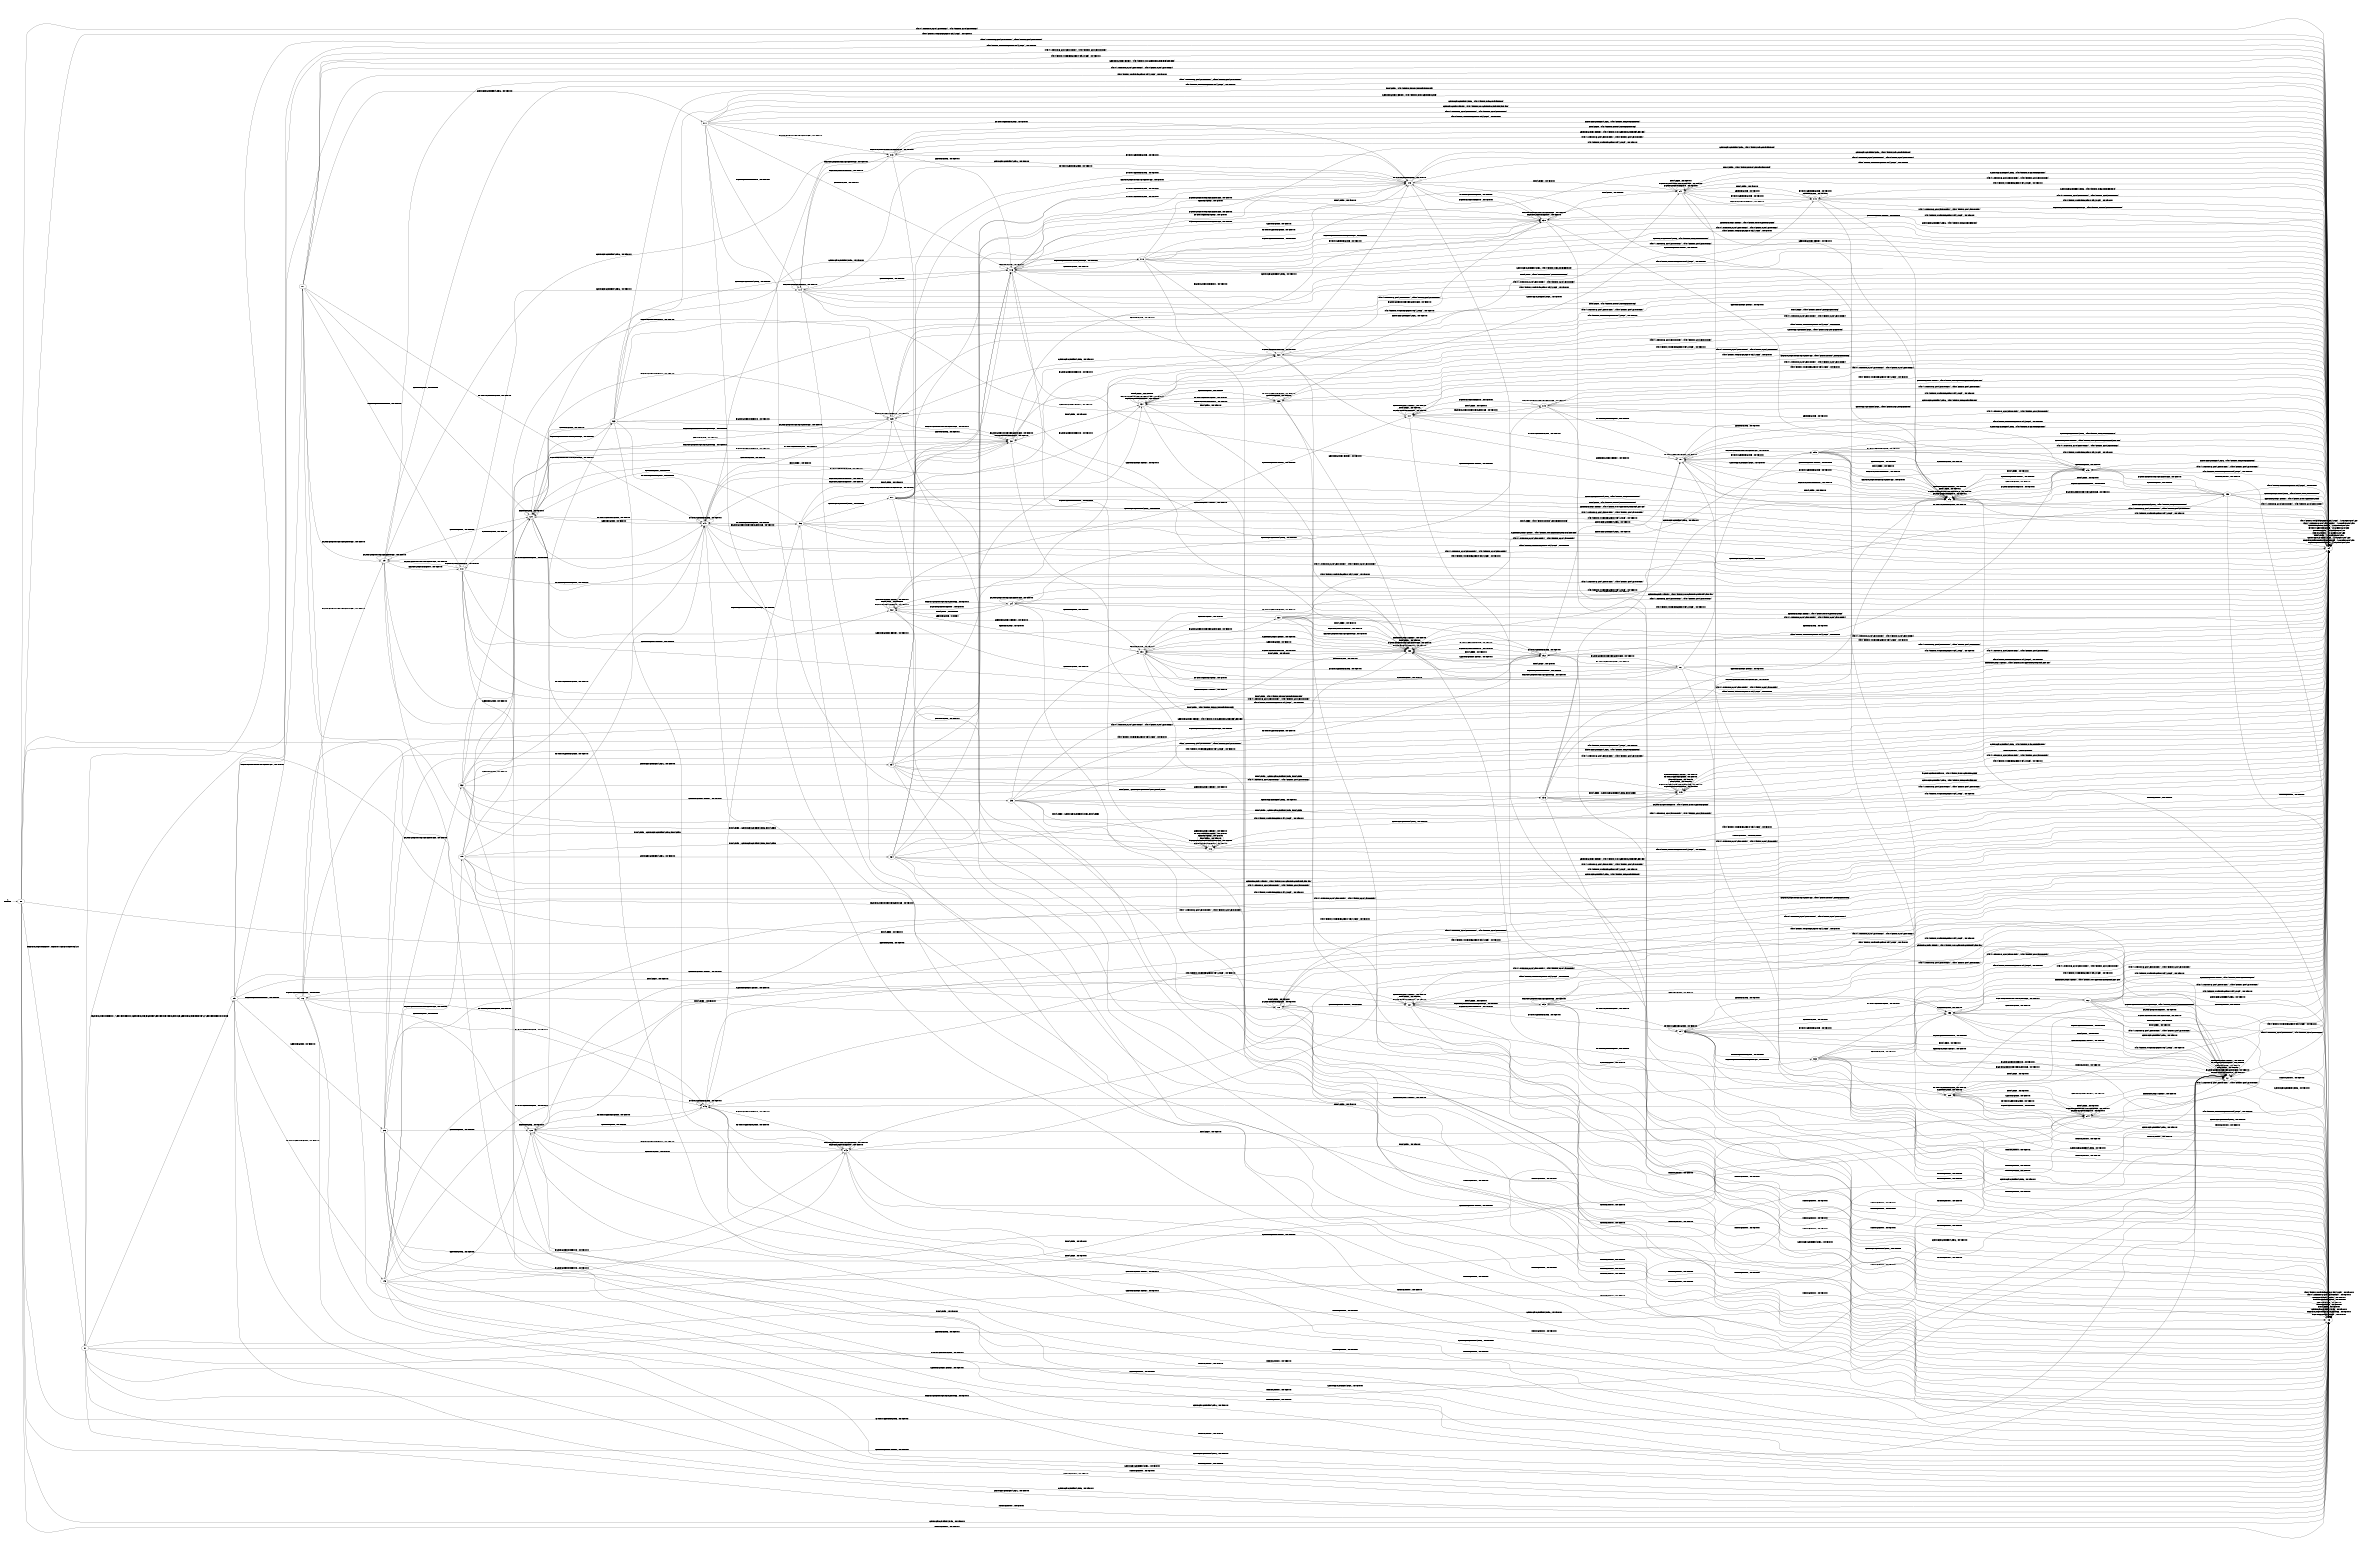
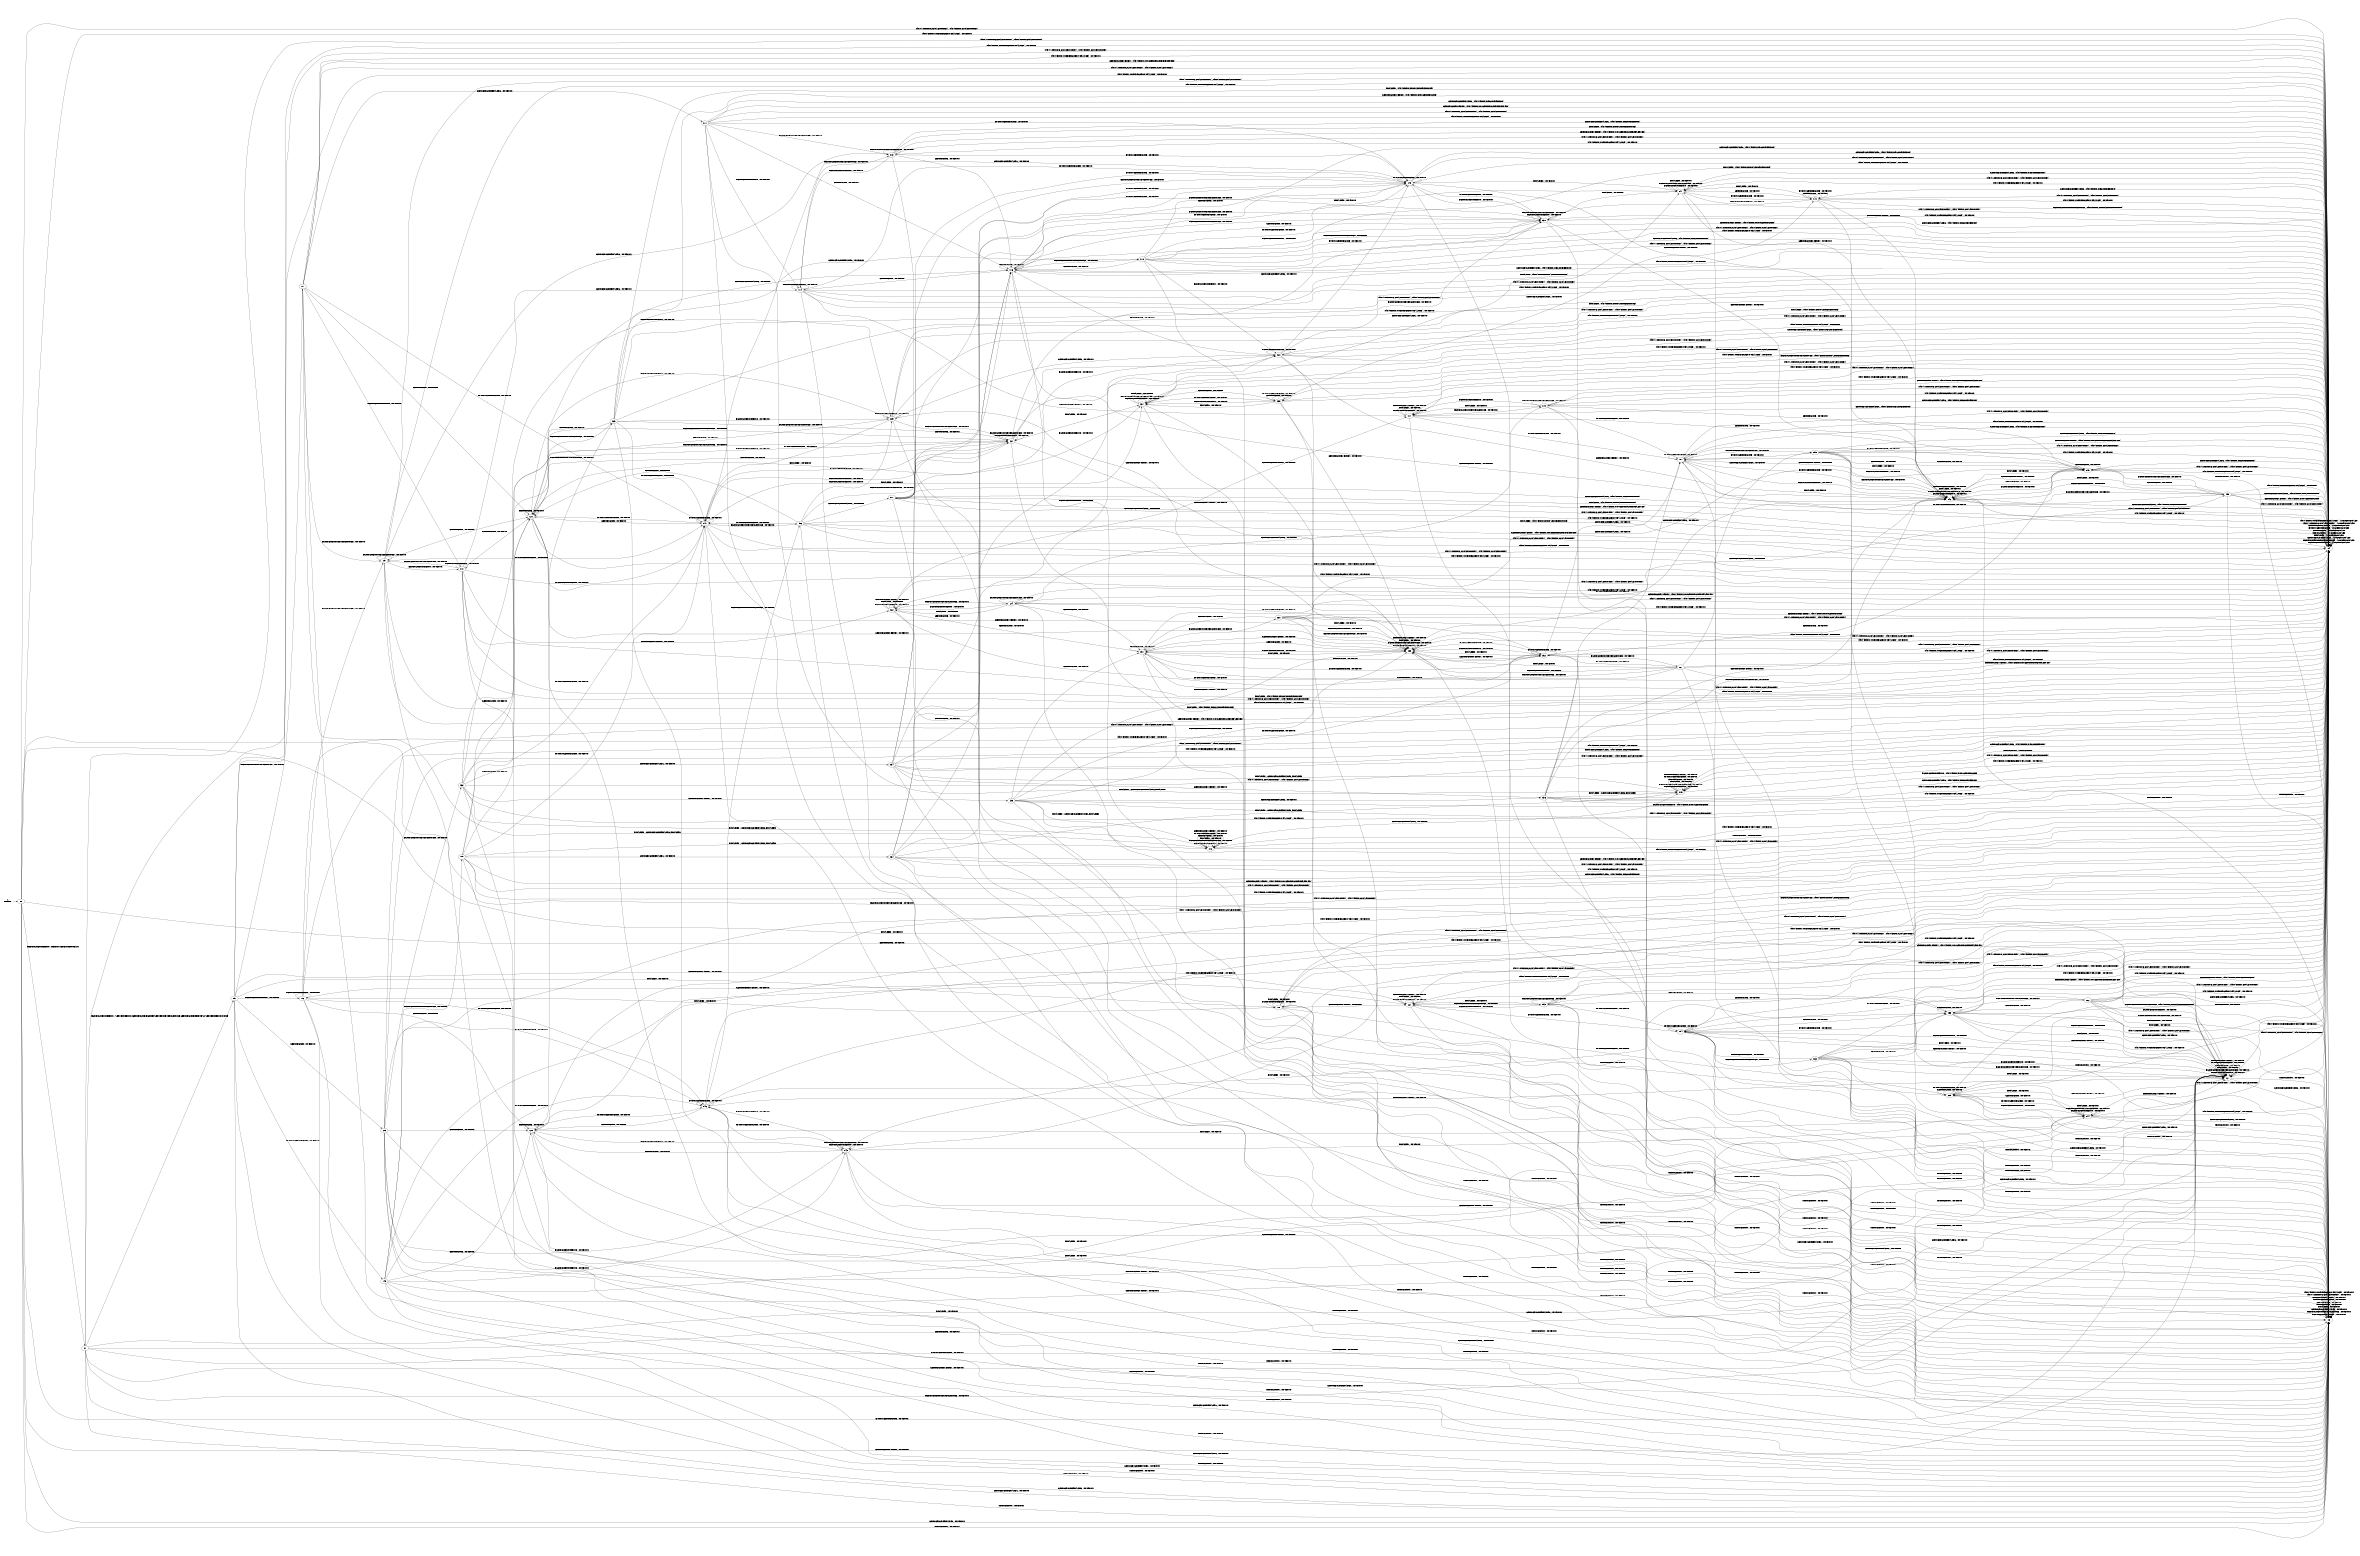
(947, 616) -> (947, 616)
(1396, 1105) -> (1309, 1076)
